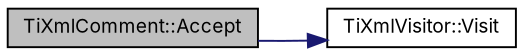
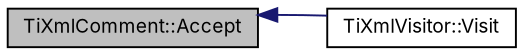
(283, 41) -> (302, 15)
